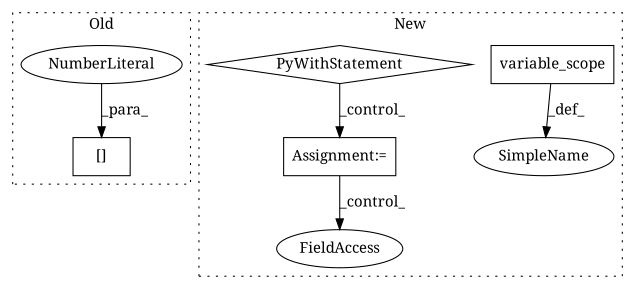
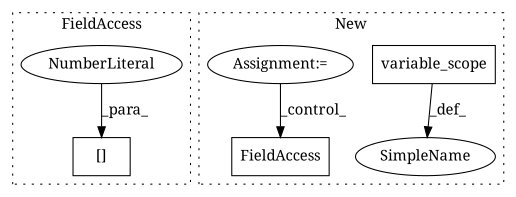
(102, 25) -> (102, 25)
(340, 65) -> none
(340, 157) -> (280, 65)
(340, 249) -> (280, 157)
